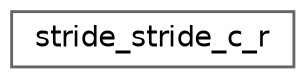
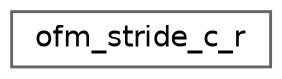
(153, 39) -> (141, 39)
